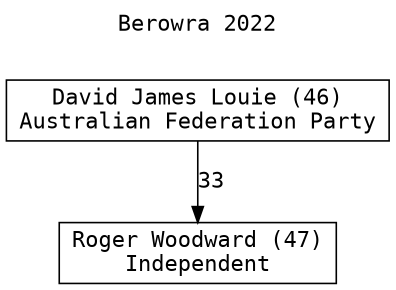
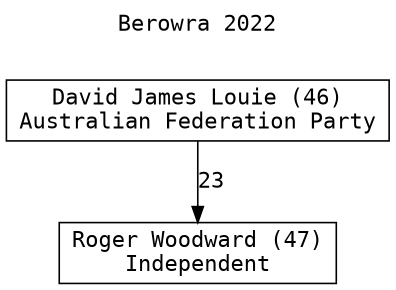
(211, 182) -> (211, 182)
